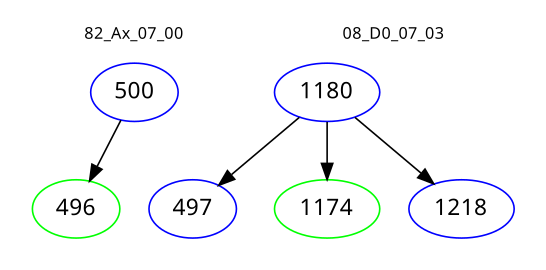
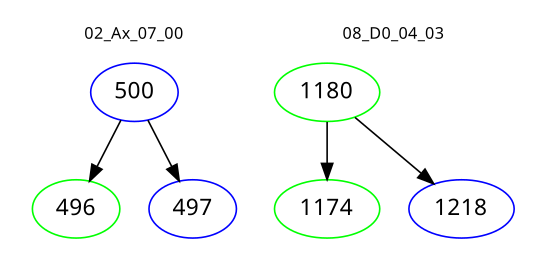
(134, 35) -> (134, 35)
(394, 35) -> (394, 35)
(327, 92) -> (327, 92)
(272, 140) -> (160, 143)
